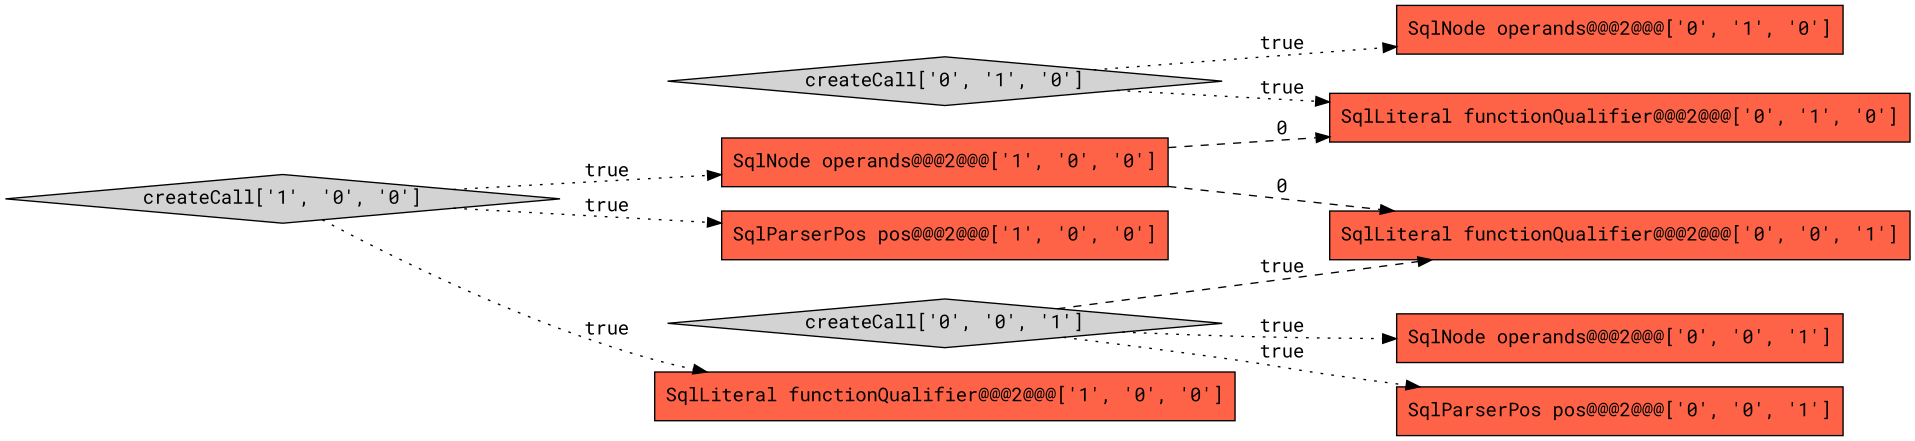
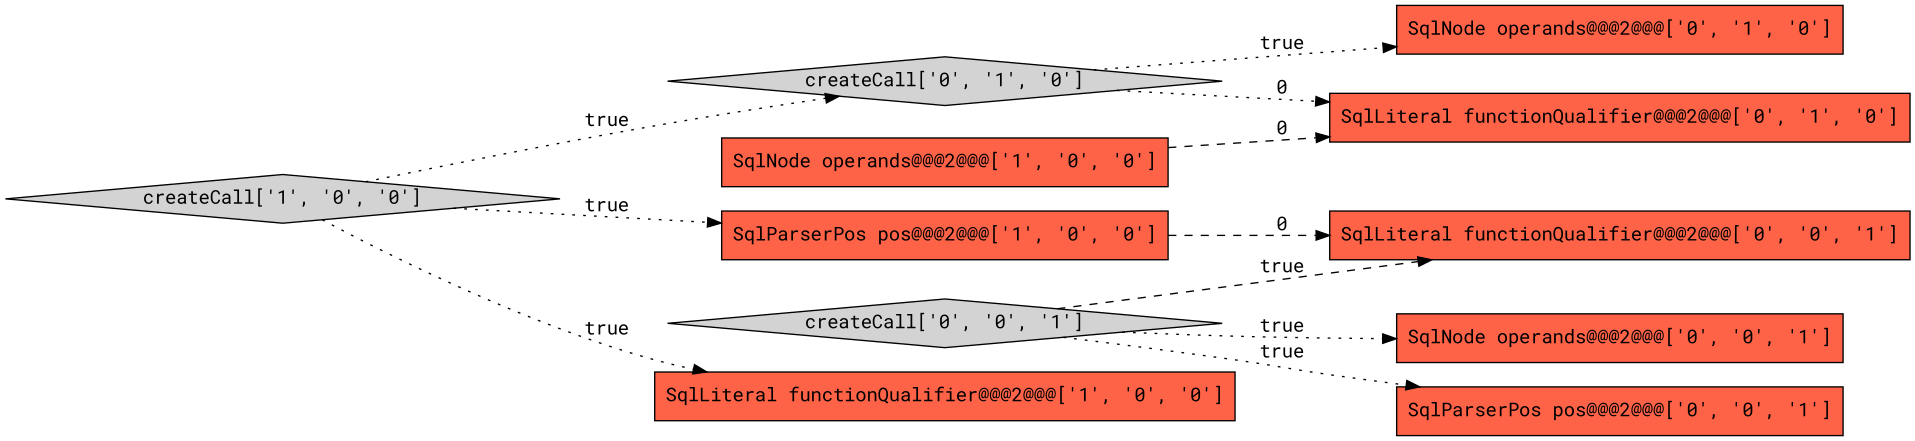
(1282, 89) -> (1282, 89)
(580, 182) -> (595, 137)
(1274, 198) -> (1242, 235)
